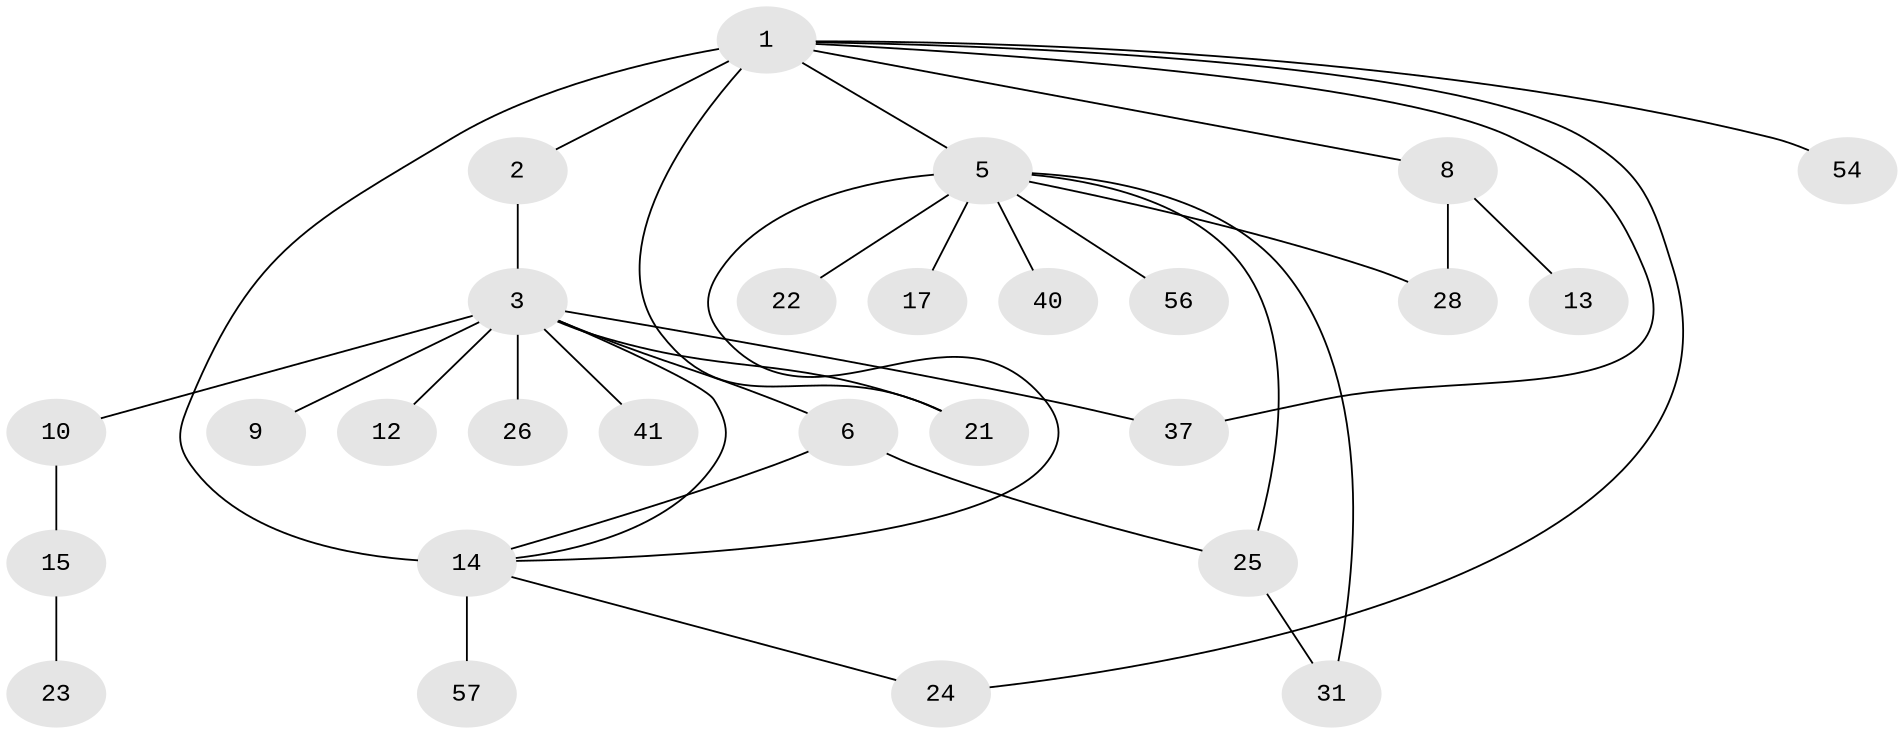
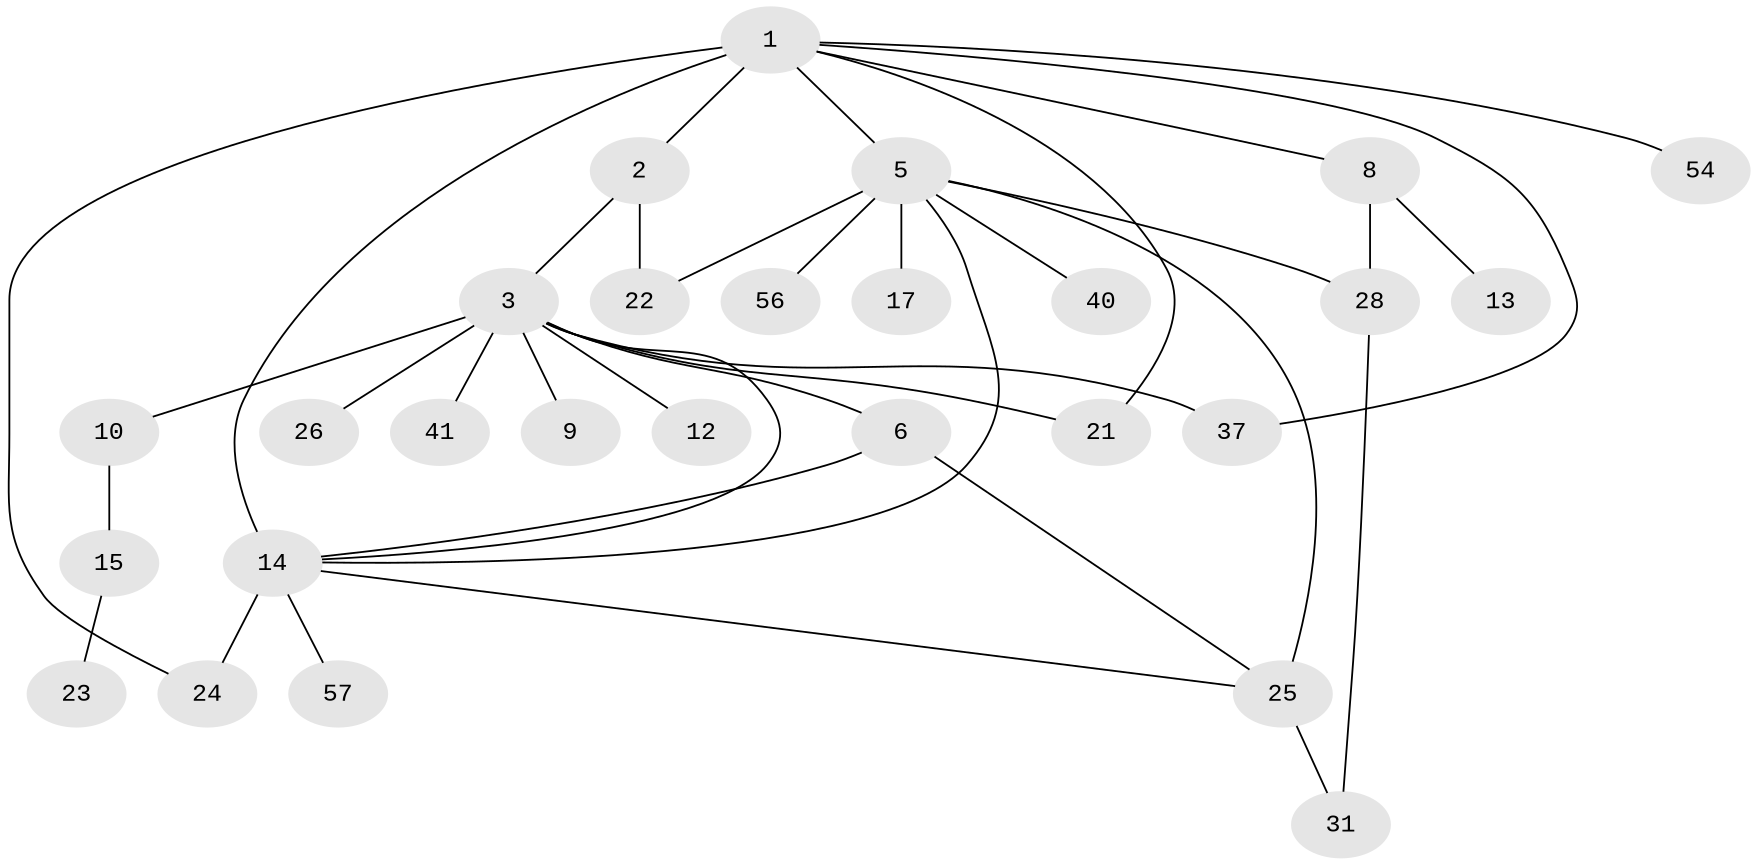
none -> (640, 236)
(1317, 325) -> (1359, 564)
none -> (778, 629)
